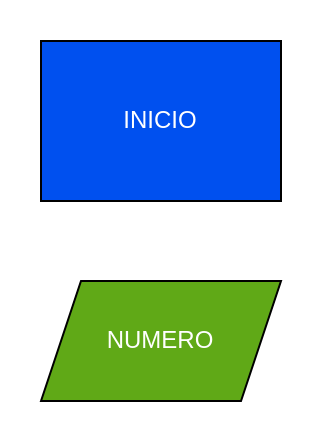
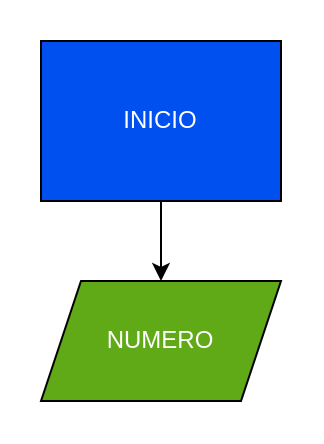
none -> (161, 234)
